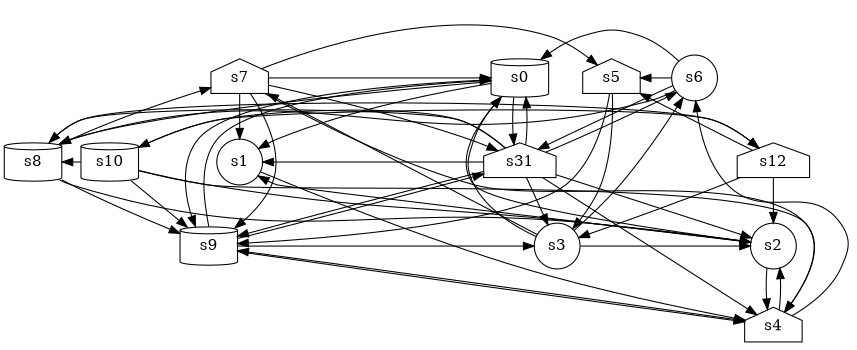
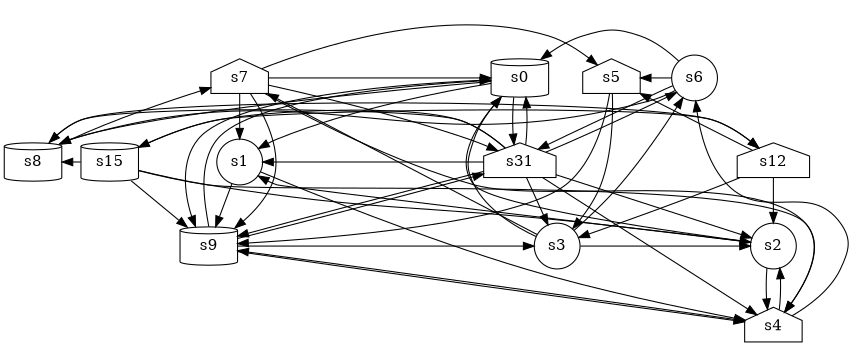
(110, 162) -> (110, 162)
(115, 206) -> (226, 200)
(398, 219) -> none
